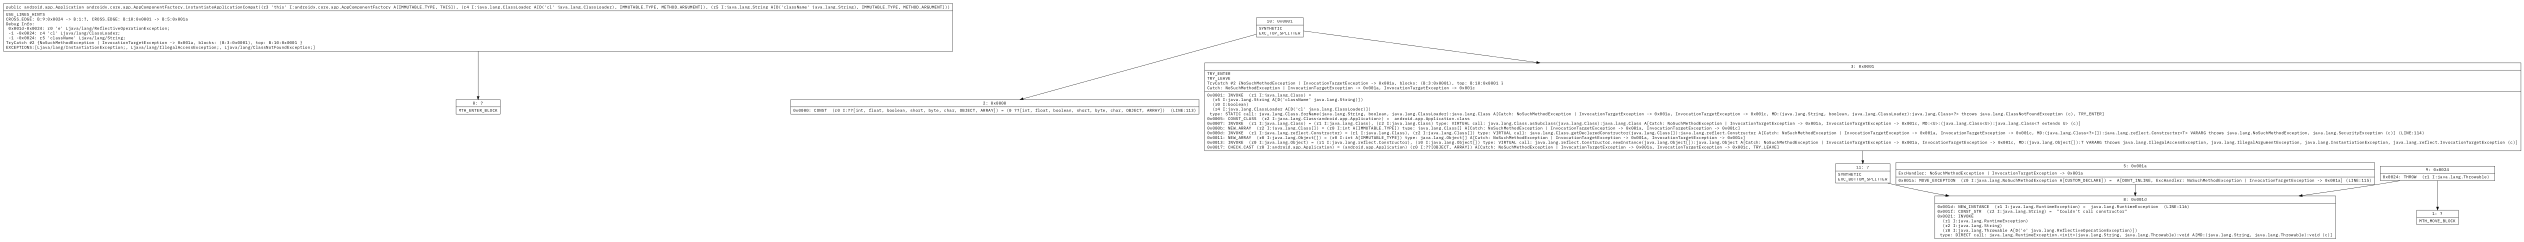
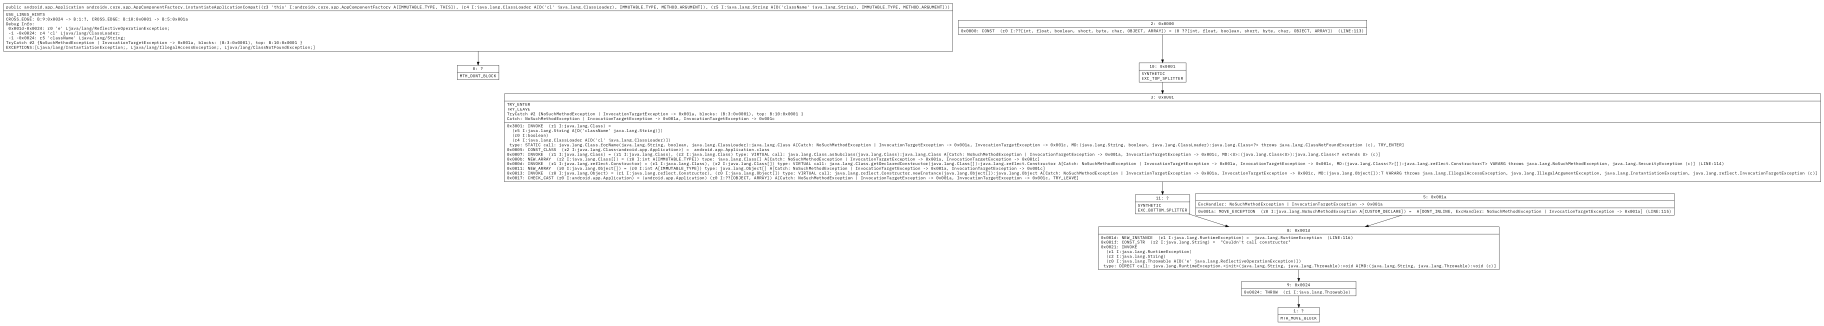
(1140, 67) -> (1163, 47)
(1261, 95) -> (560, 126)
(478, 110) -> (478, 76)
(2351, 188) -> (1299, 274)
